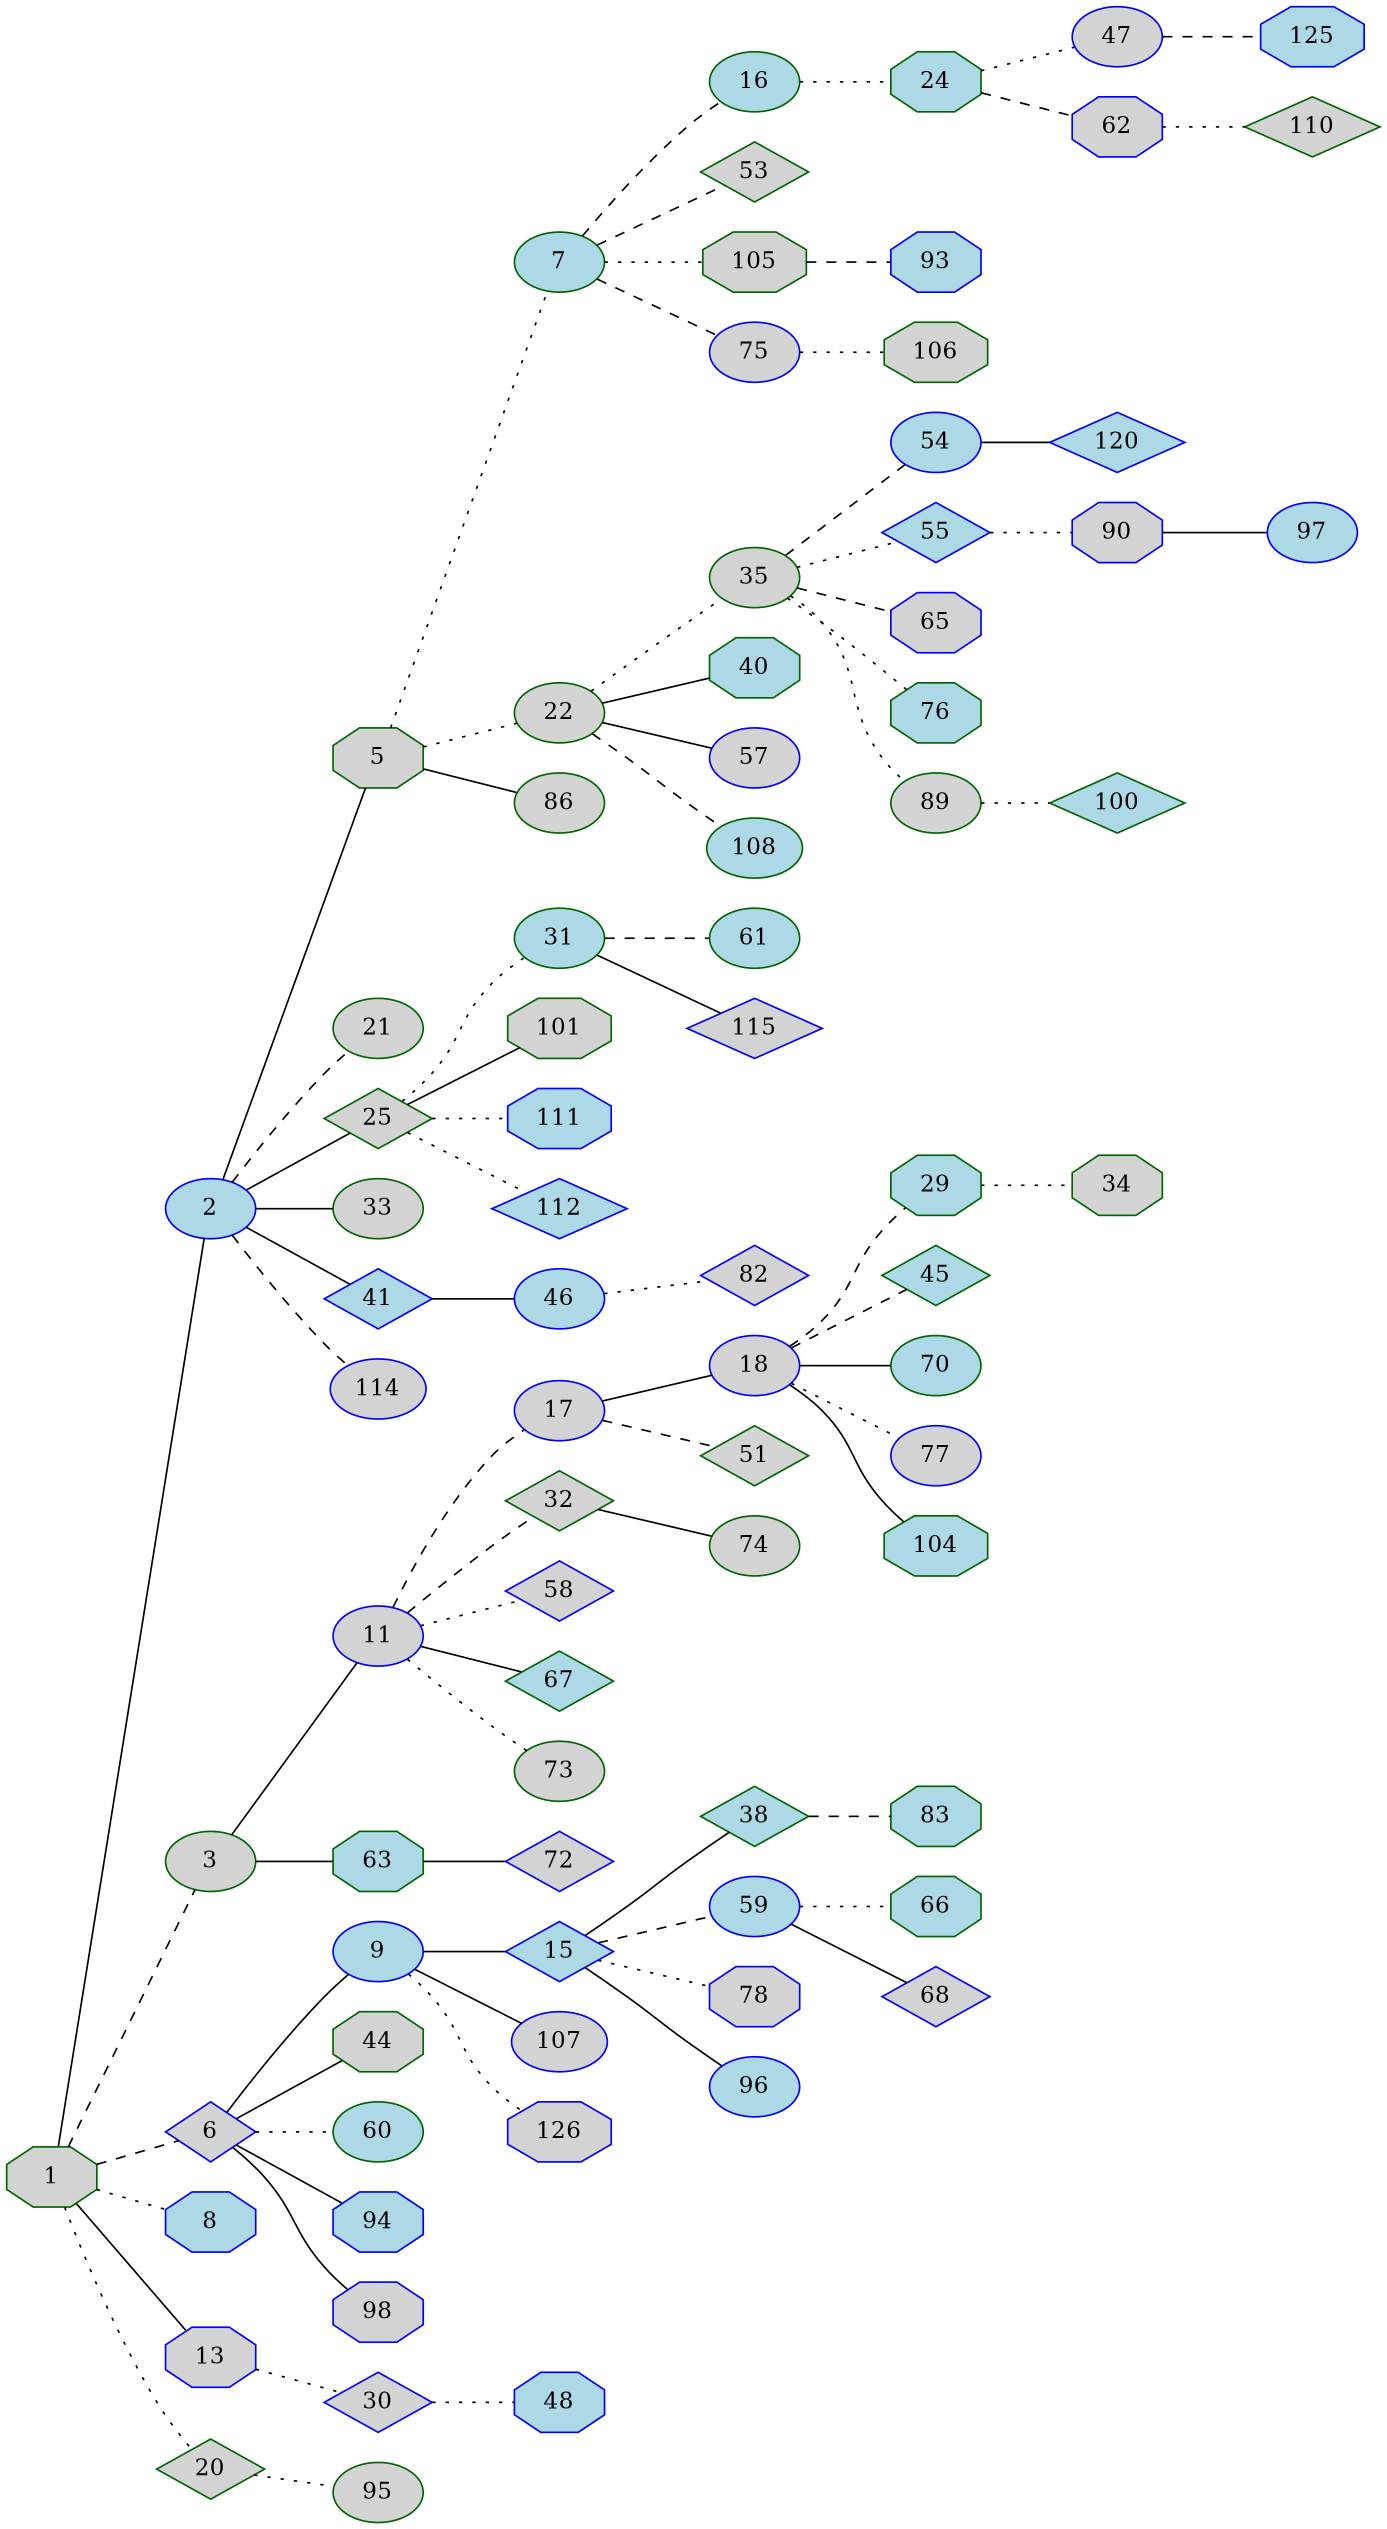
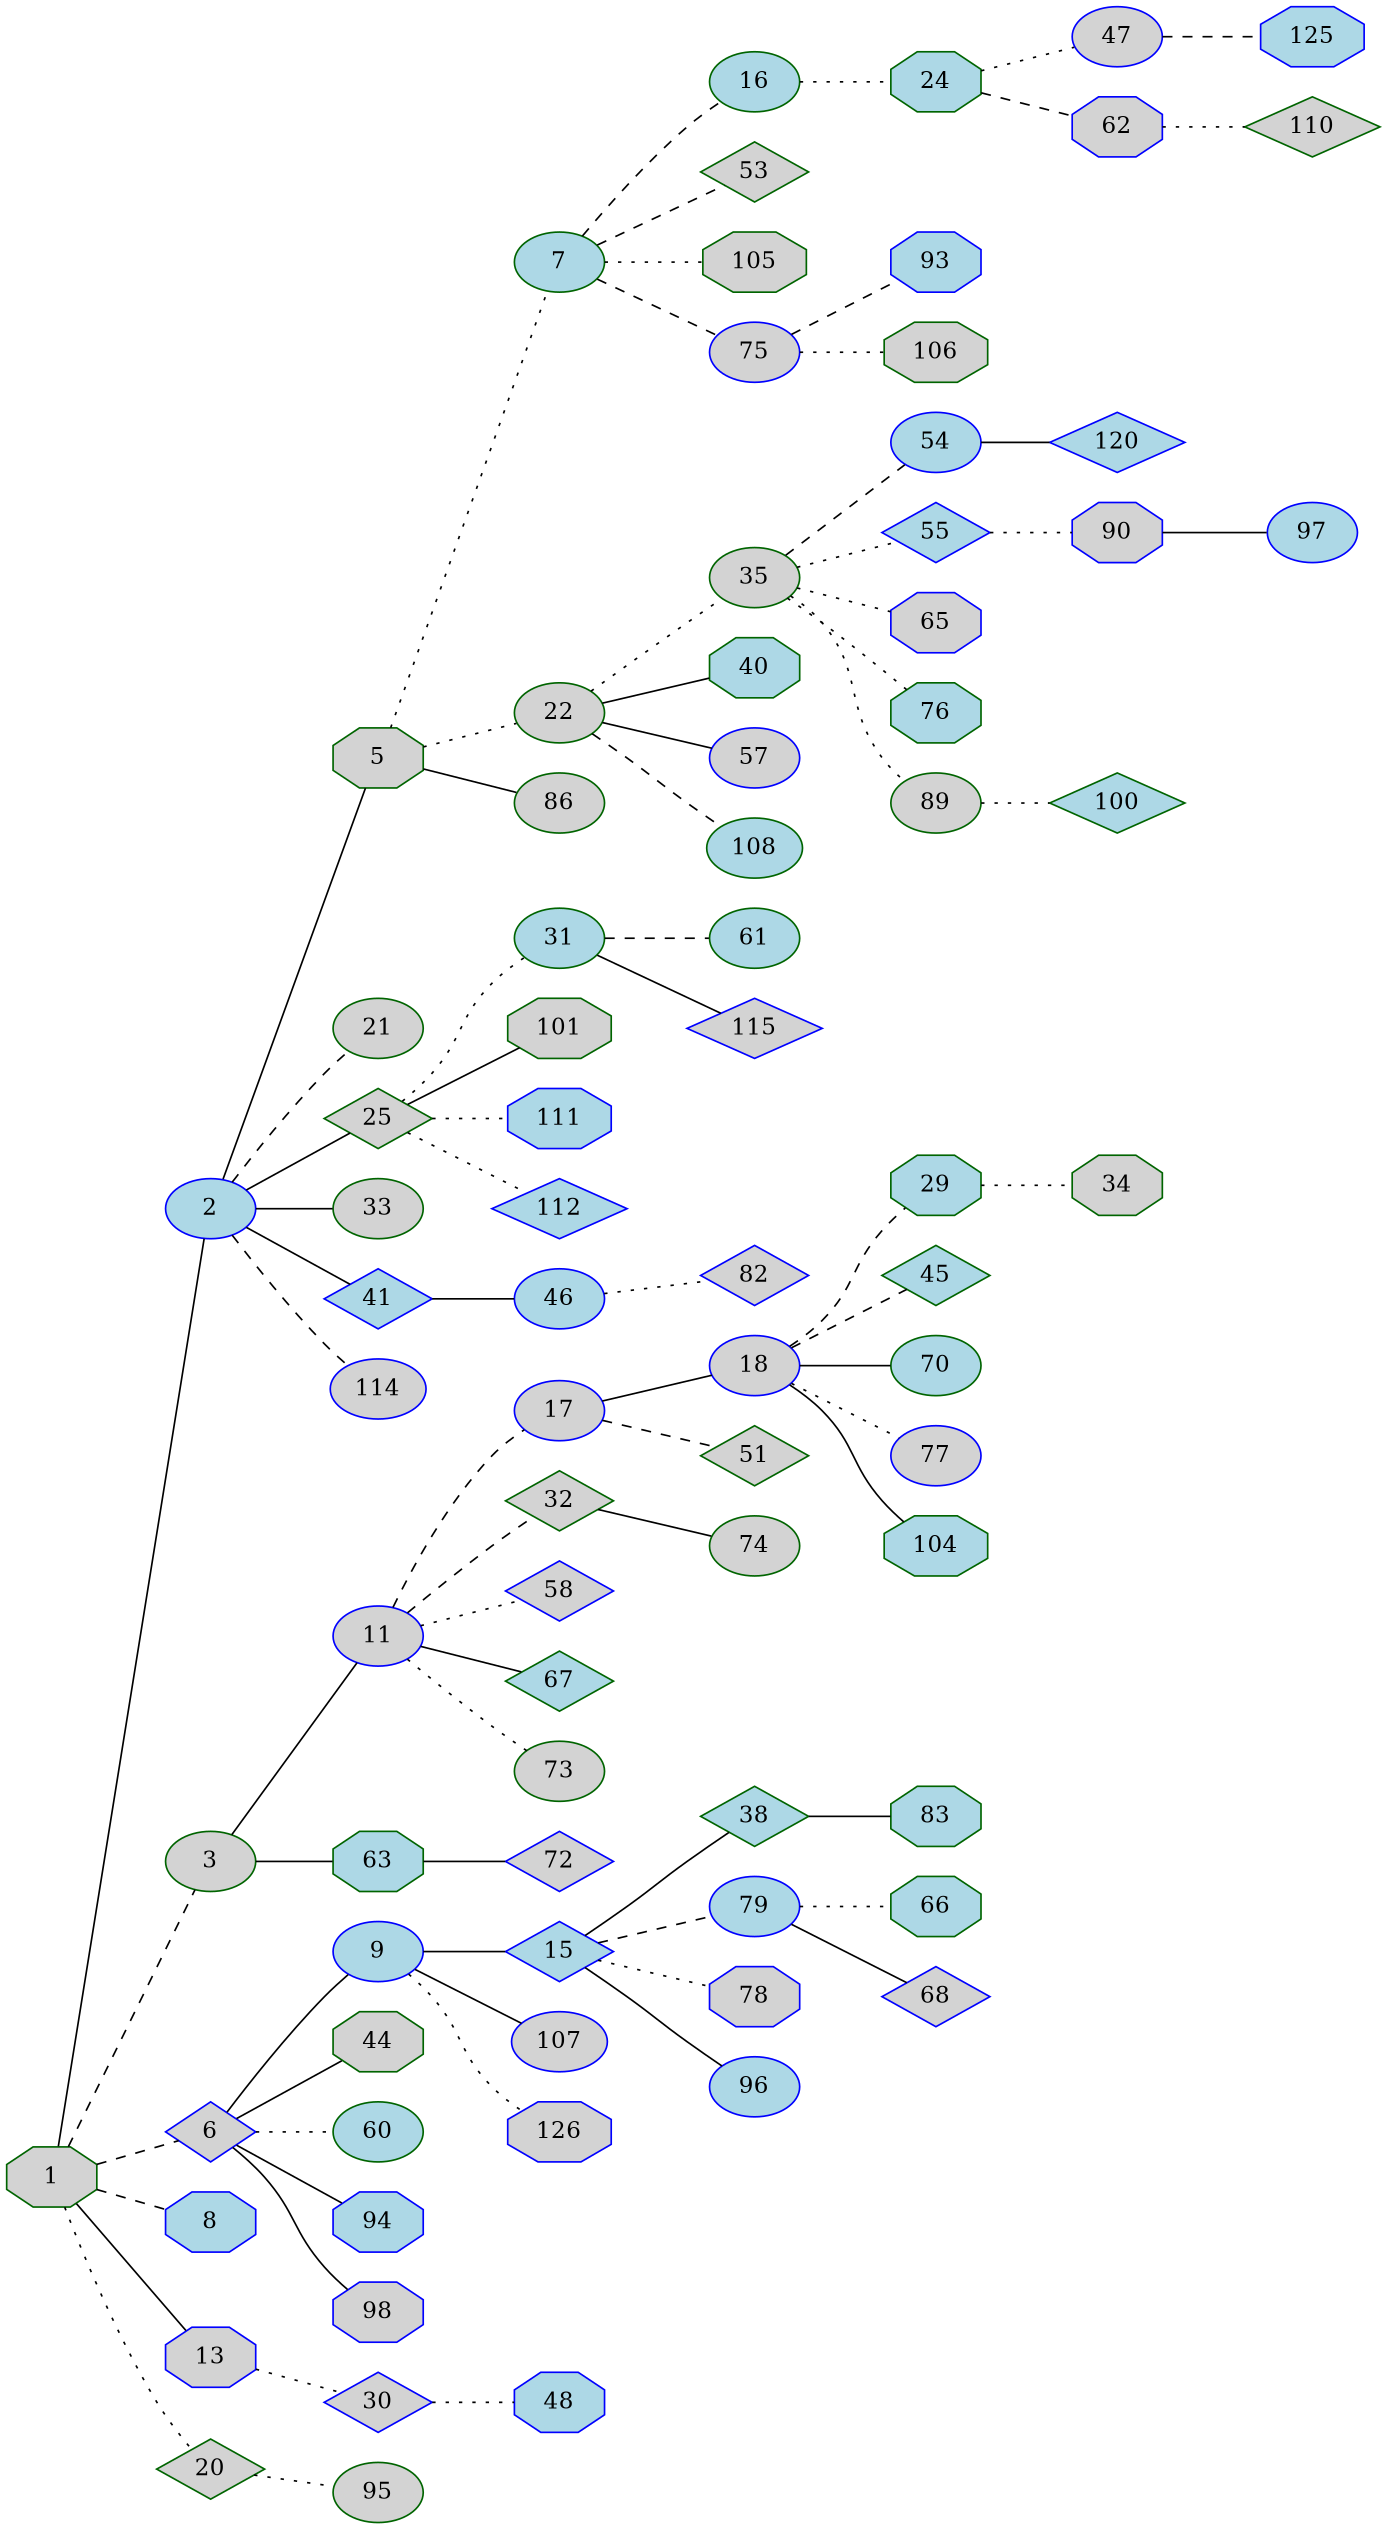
(848, 262) -> (845, 307)
(844, 600) -> (844, 600)
(850, 1816) -> (850, 1816)
(755, 1907) -> (755, 1907)
(131, 2199) -> (131, 2199)
